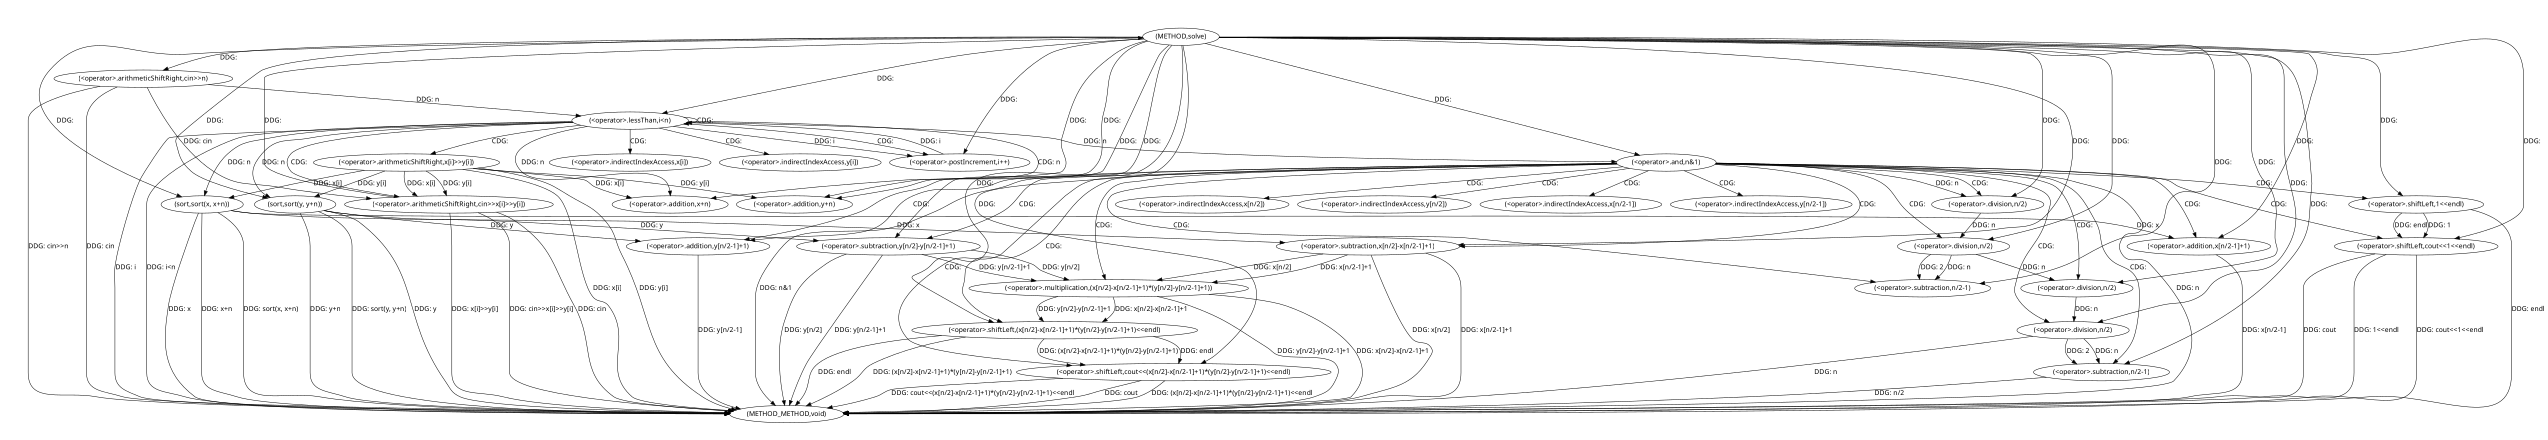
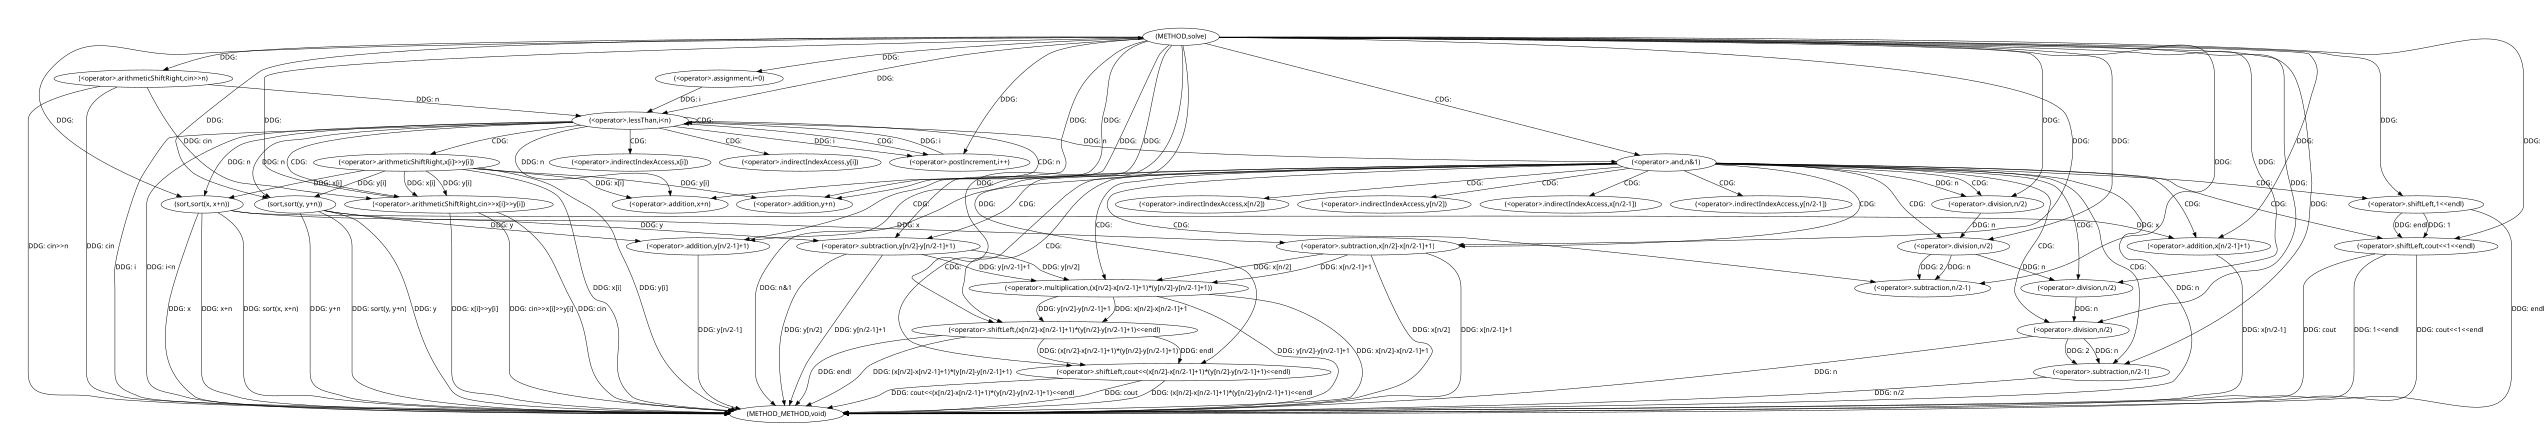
none -> (719, 79)
(1444, 100) -> (1444, 100)
